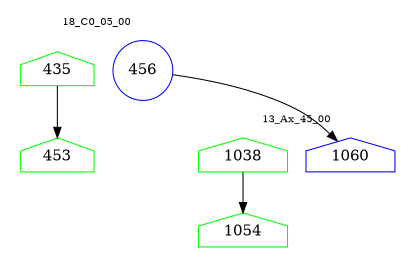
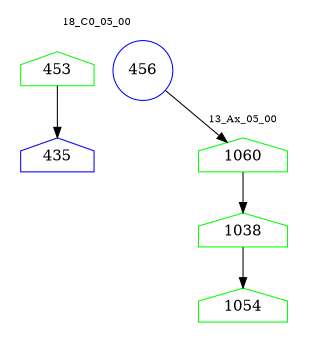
(57, 71) -> (57, 157)
(57, 107) -> (57, 107)
(297, 120) -> (243, 120)
(350, 157) -> (243, 157)
none -> (243, 187)
